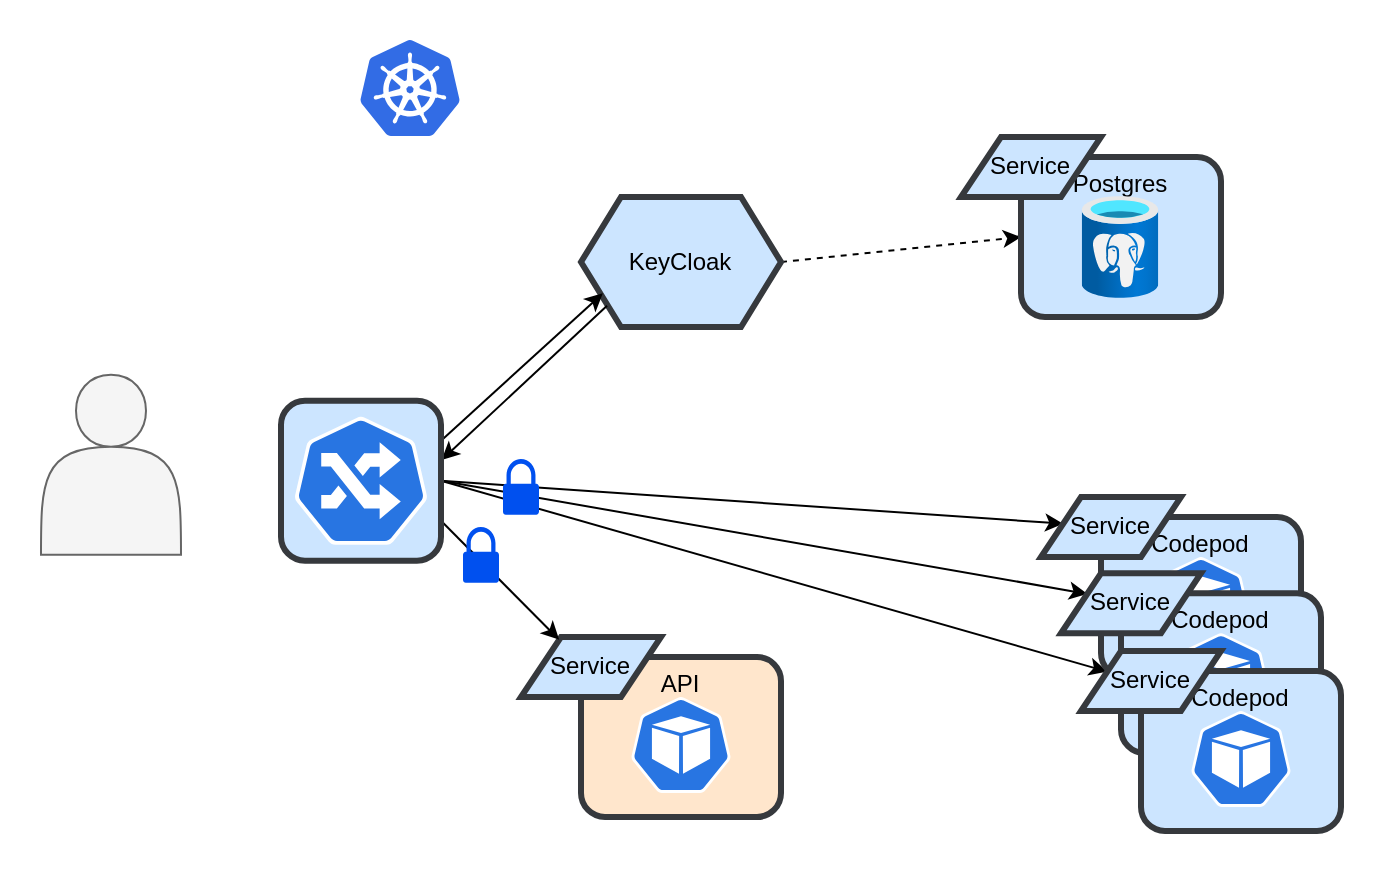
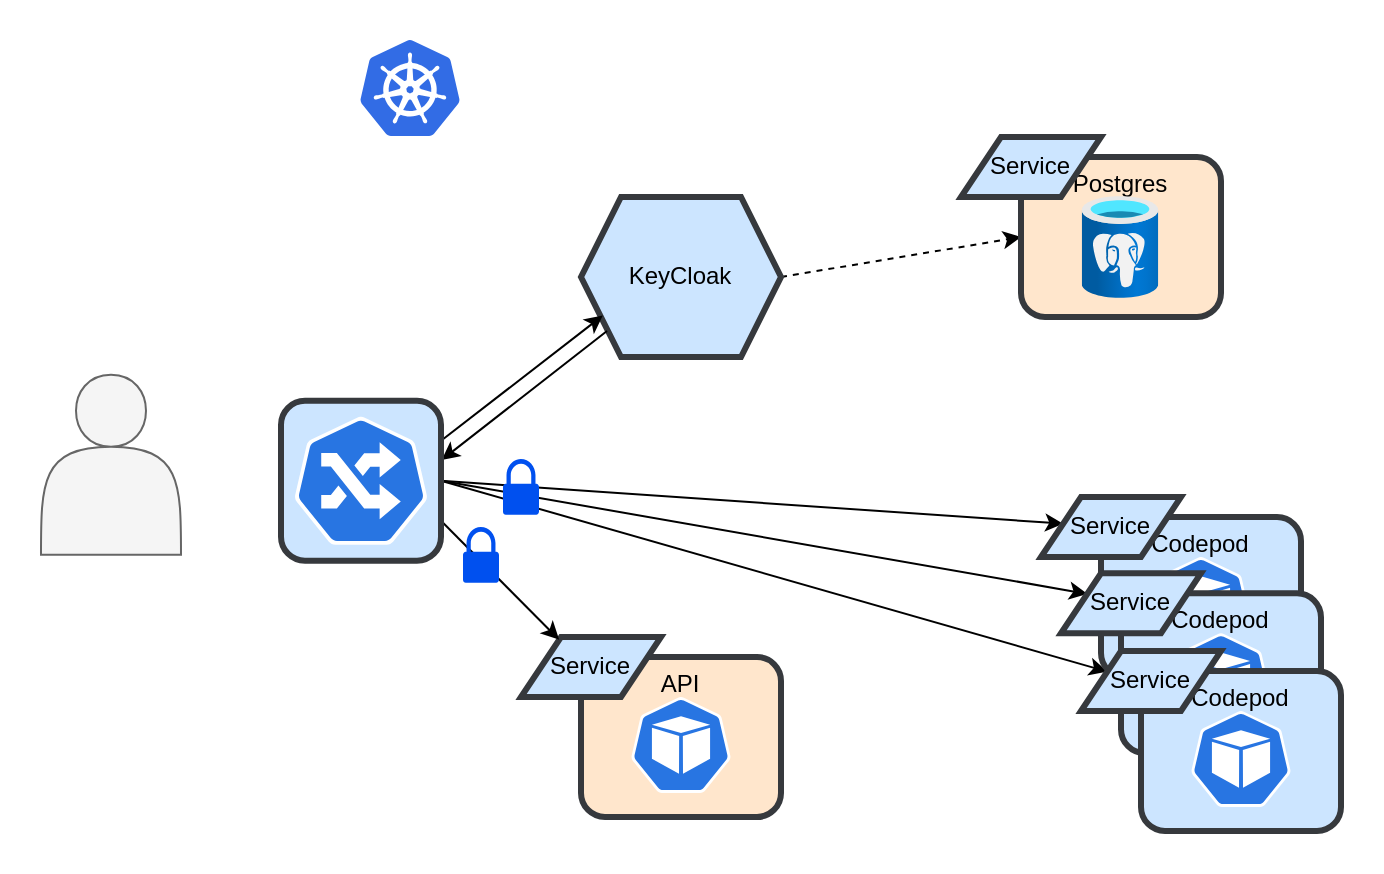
(1121, 185) -> (1121, 185)
(681, 262) -> (681, 277)
